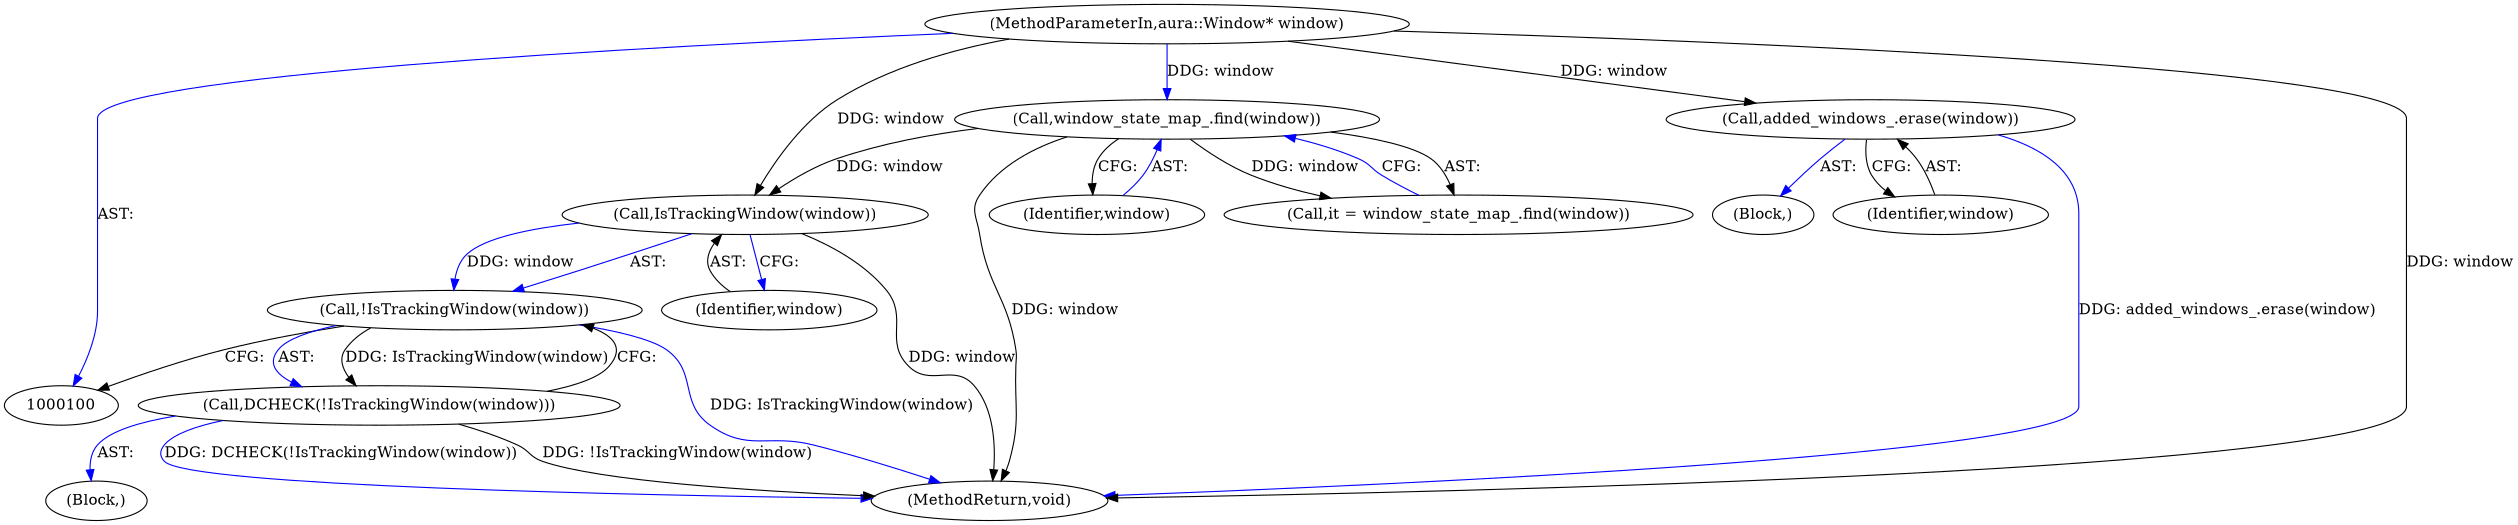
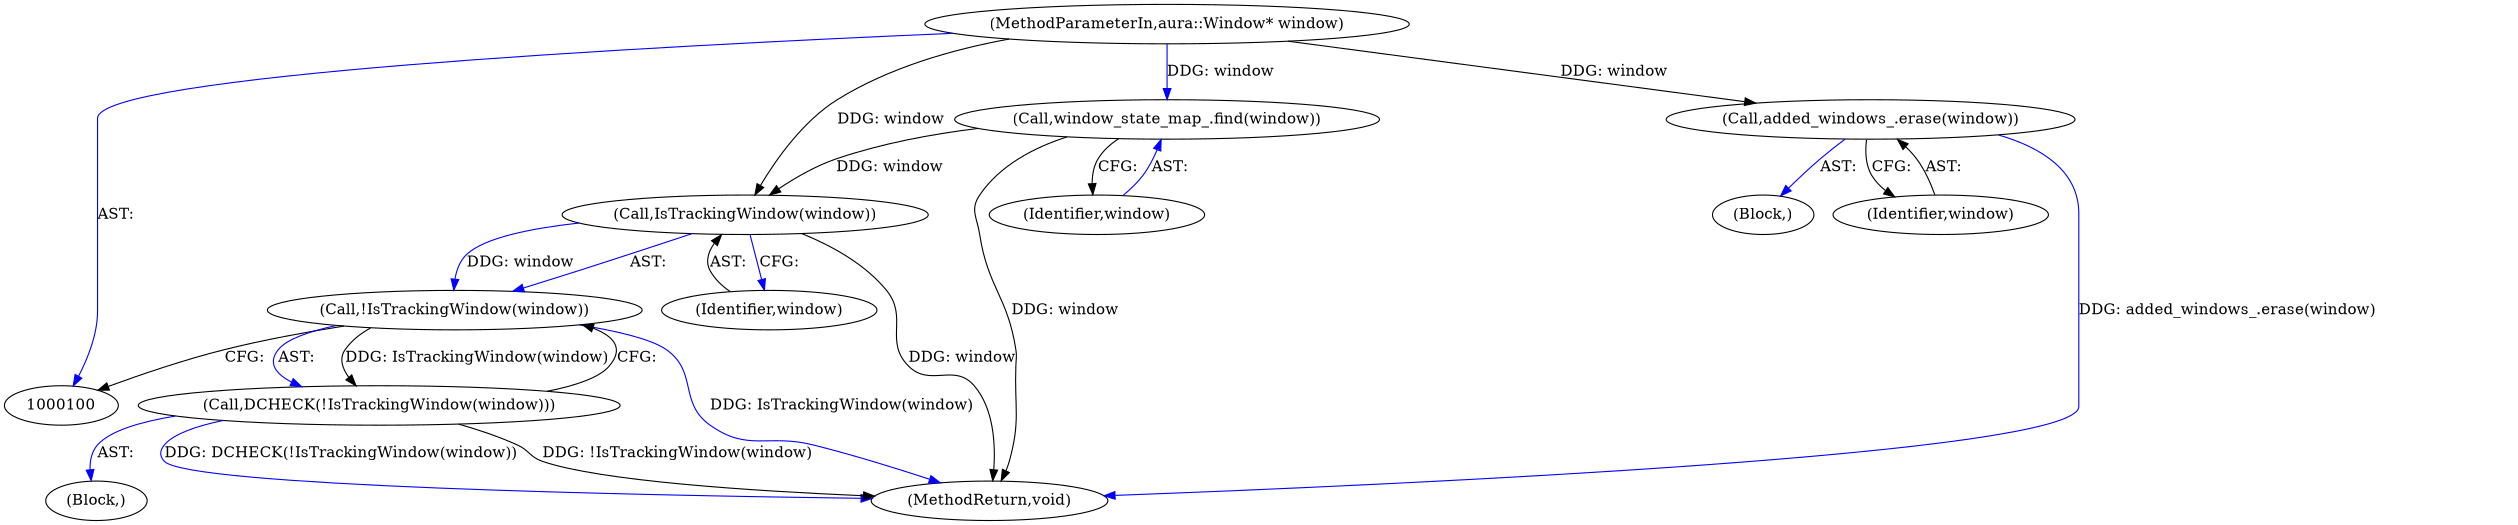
(1459, 215) -> none
(2406, 401) -> none
